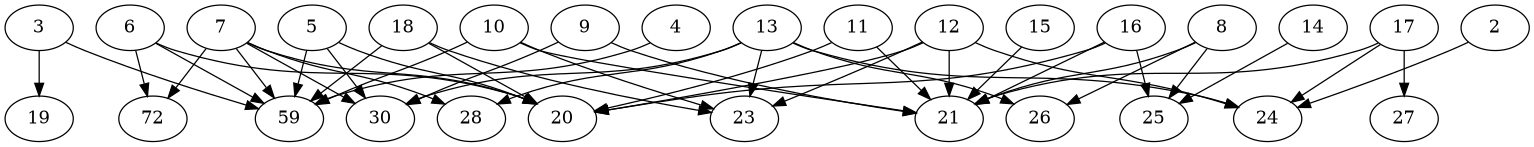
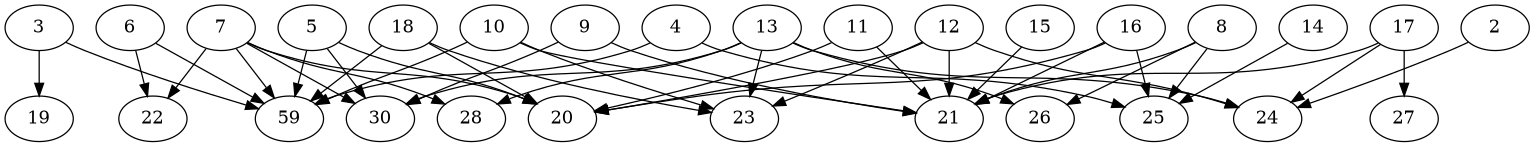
(274, 70) -> none
none -> (906, 77)
(153, 119) -> (153, 119)
